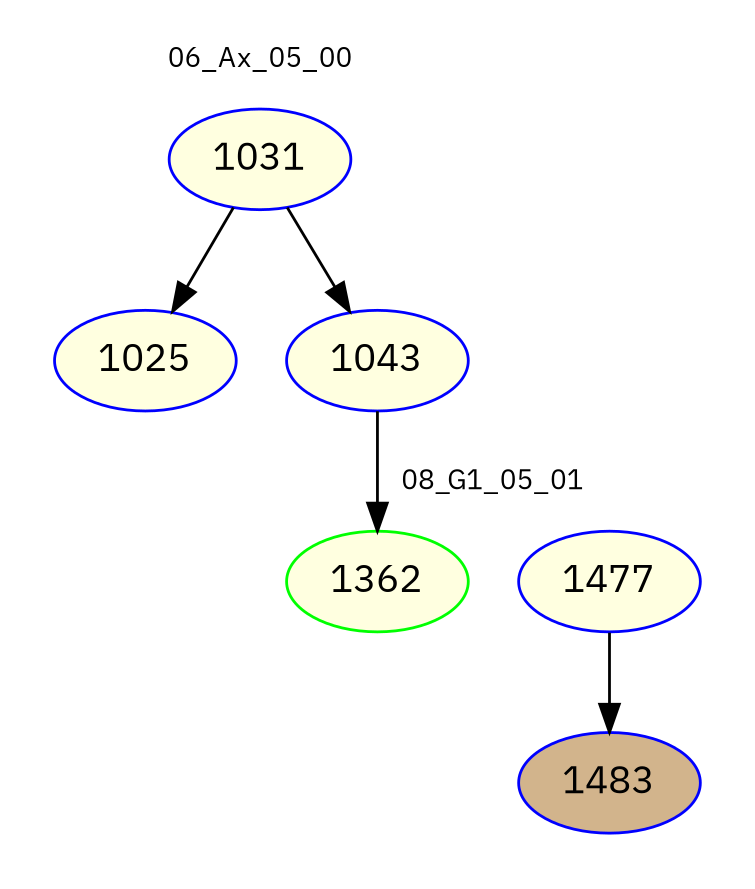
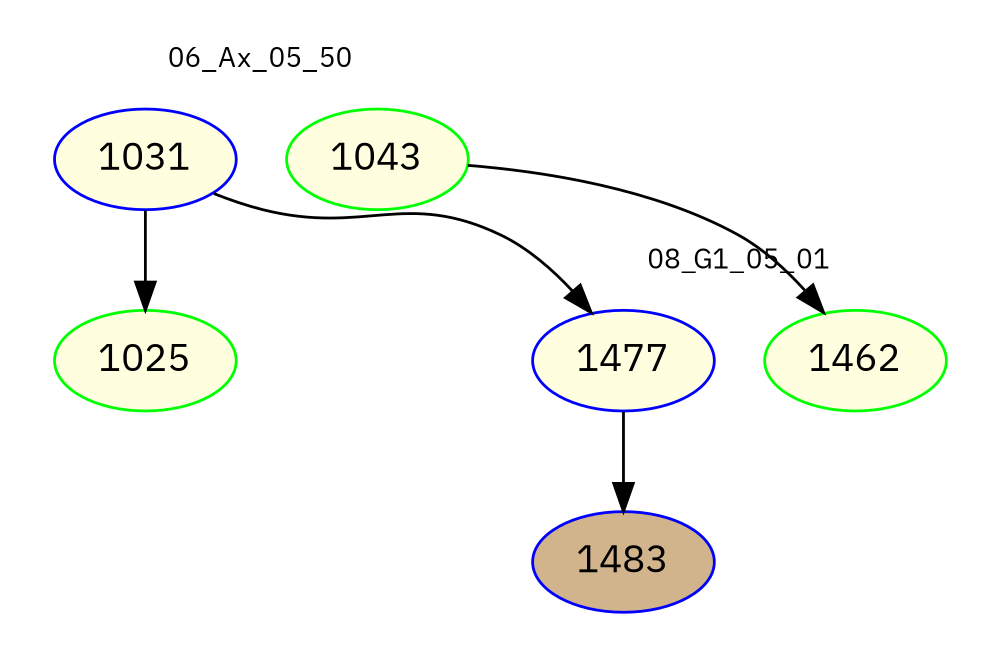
(261, 60) -> (261, 60)
(311, 247) -> (403, 214)
(145, 361) -> (145, 361)
(377, 361) -> (377, 159)
(377, 582) -> (856, 361)
